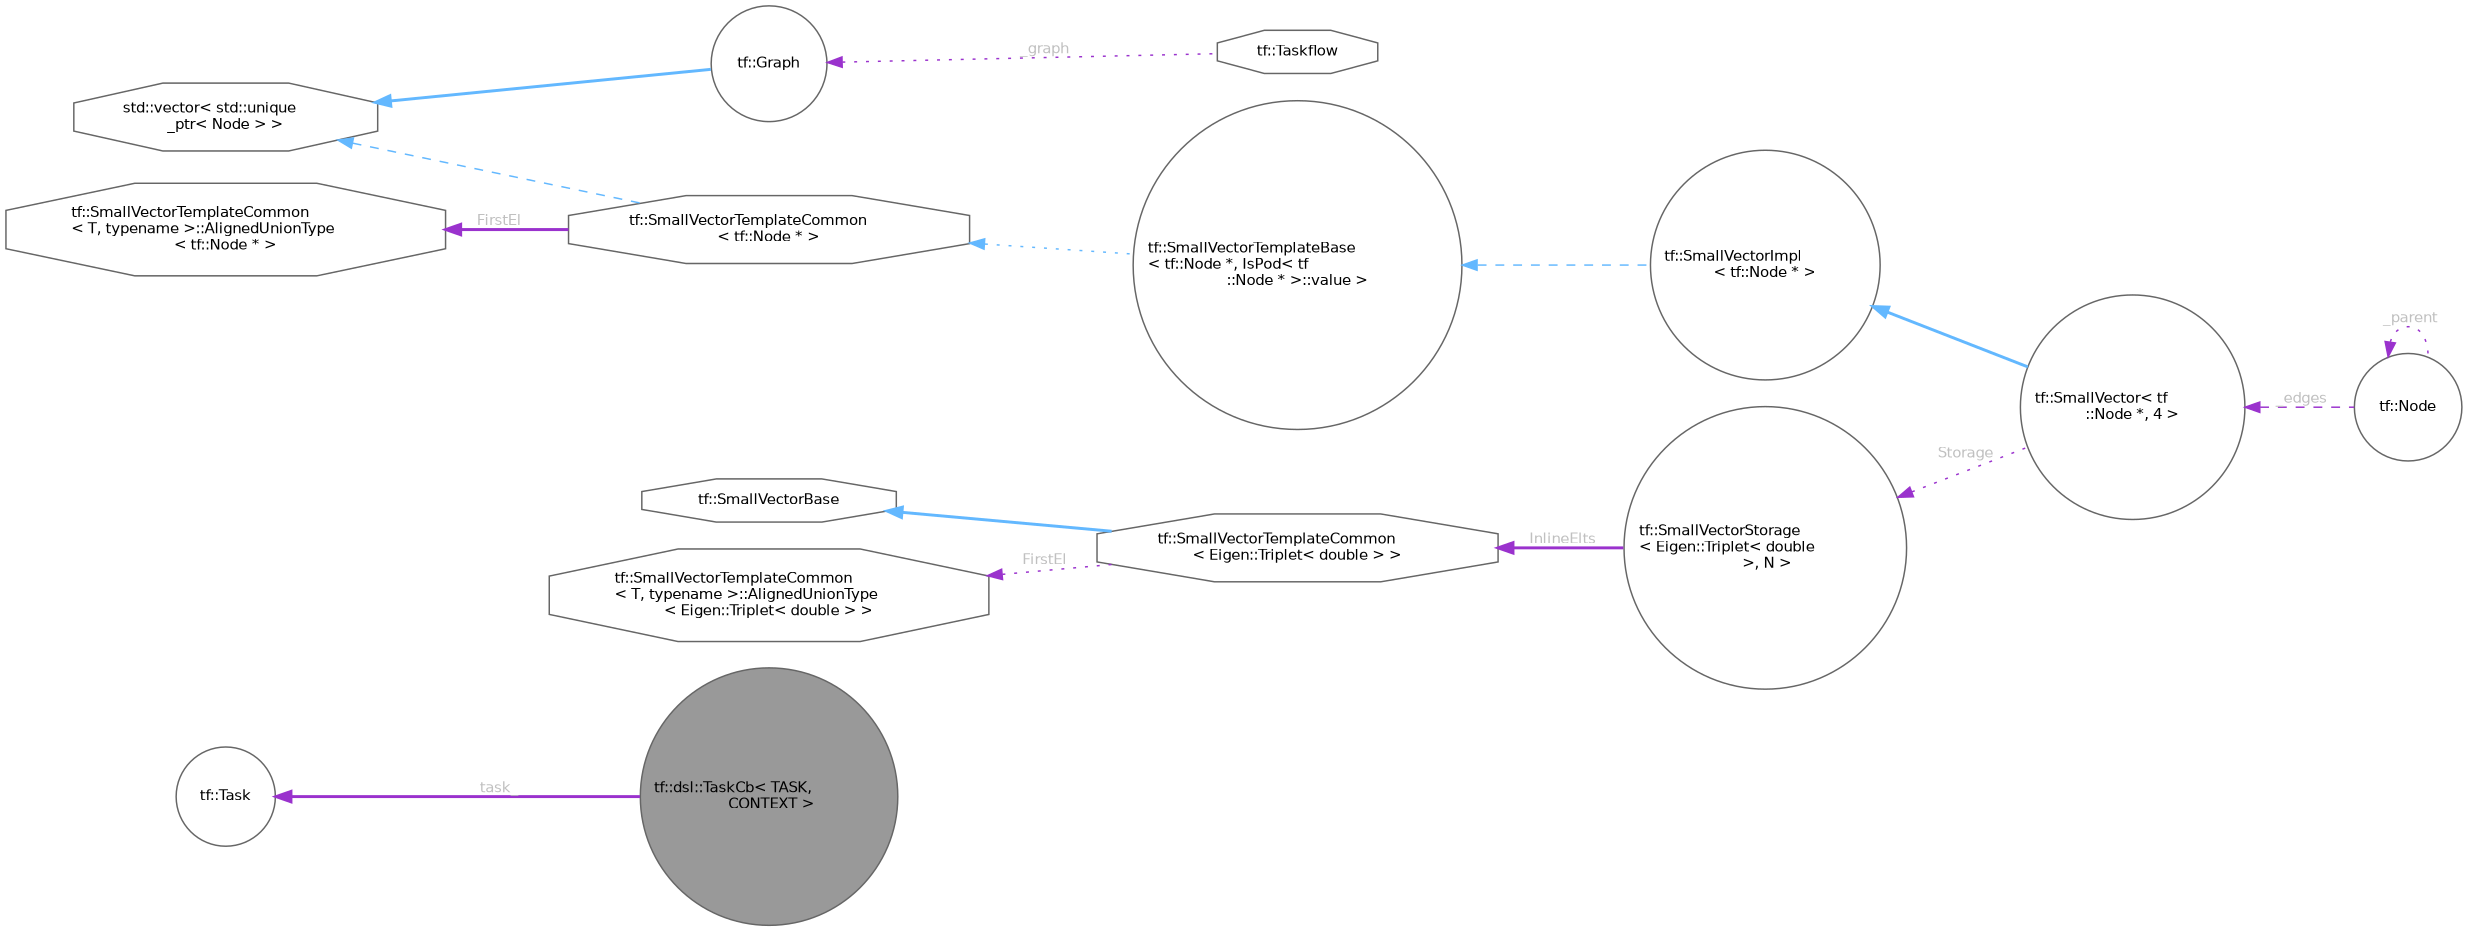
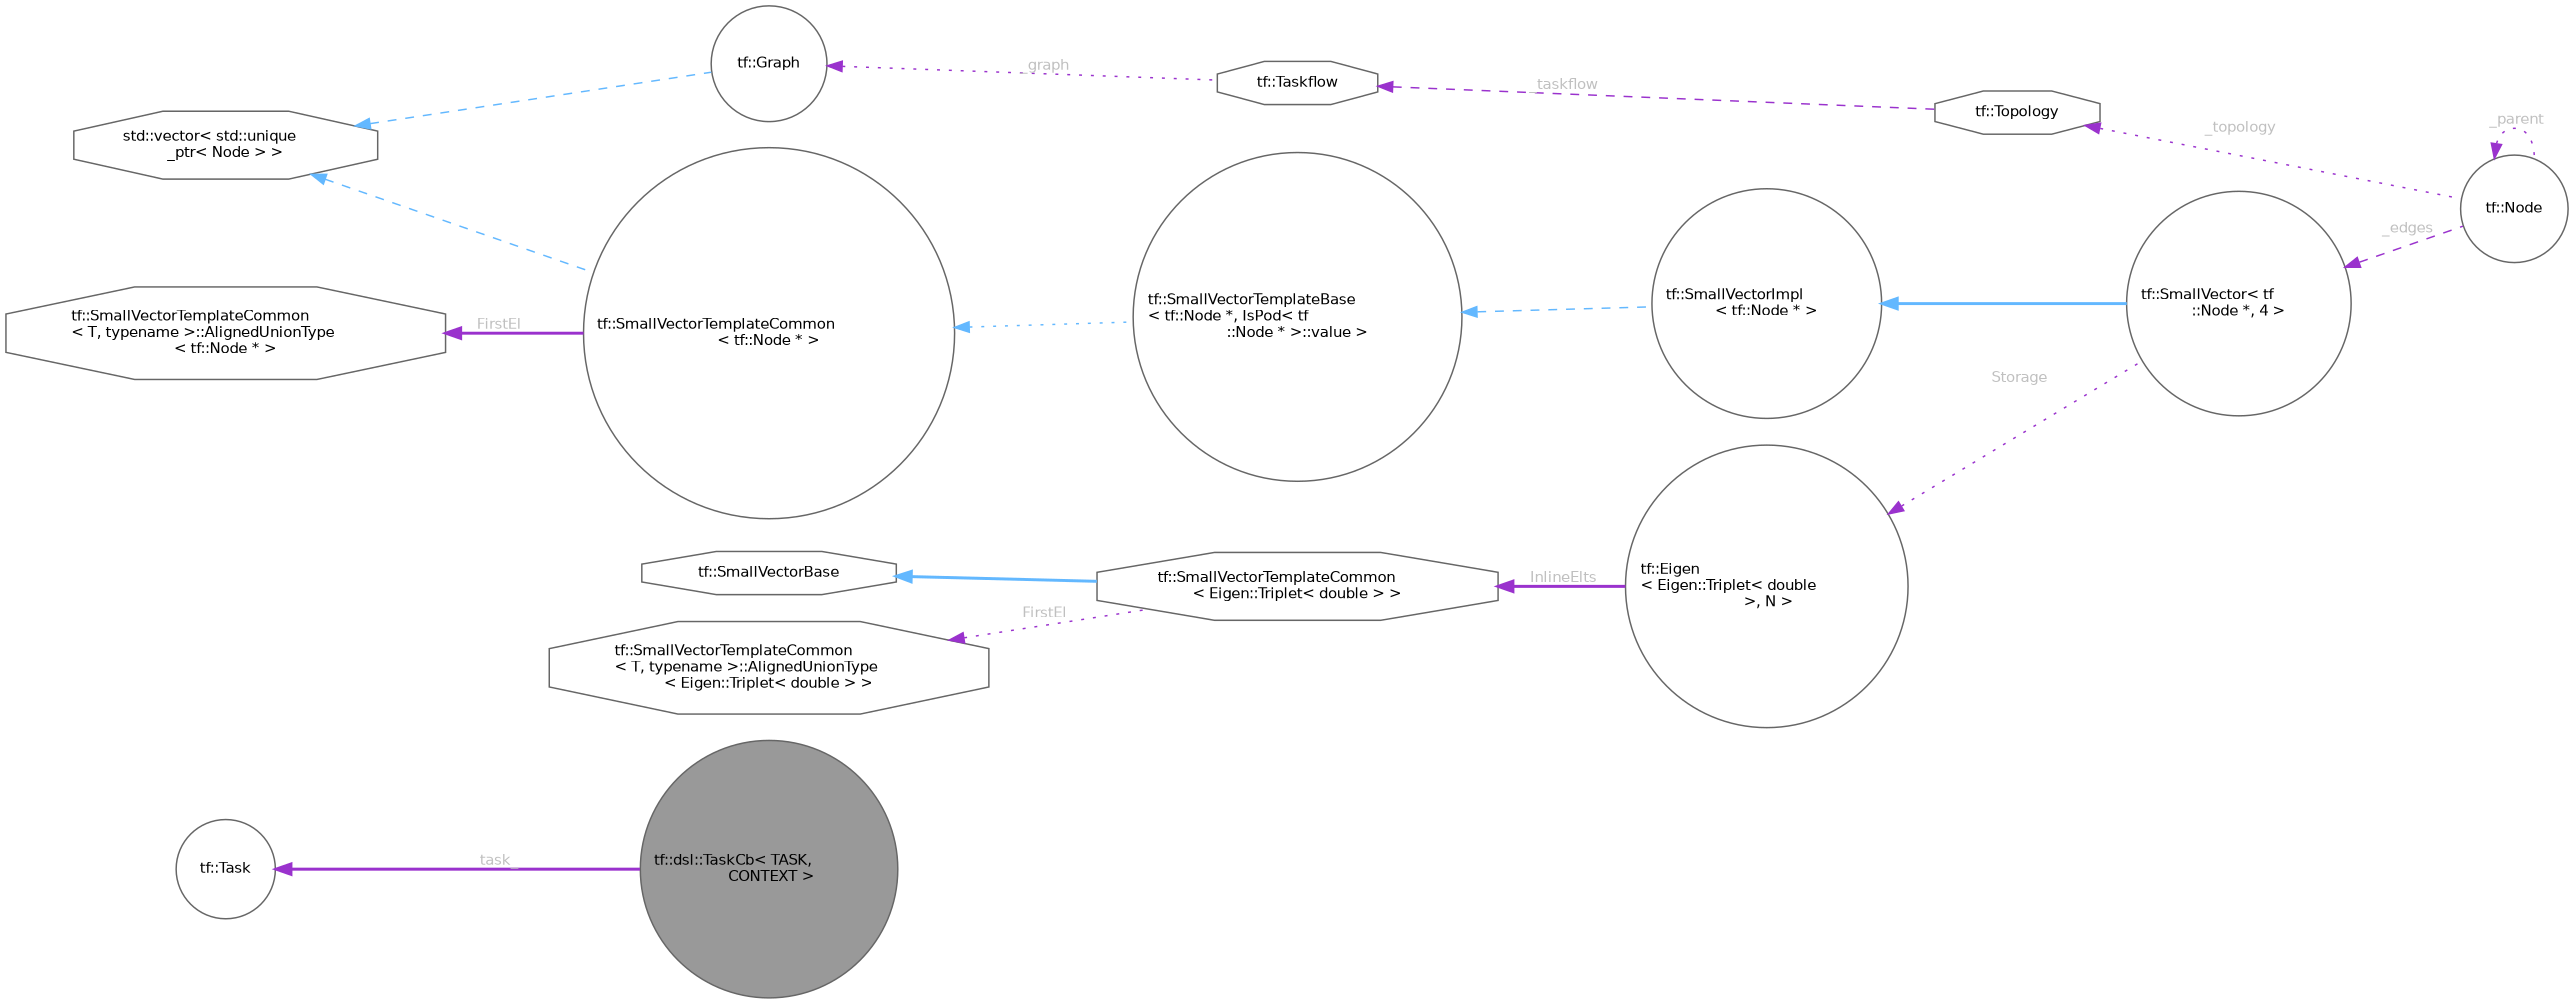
(551, 85) -> (541, 98)
none -> (2018, 113)
(769, 230) -> (769, 333)
(1765, 548) -> (1767, 586)
